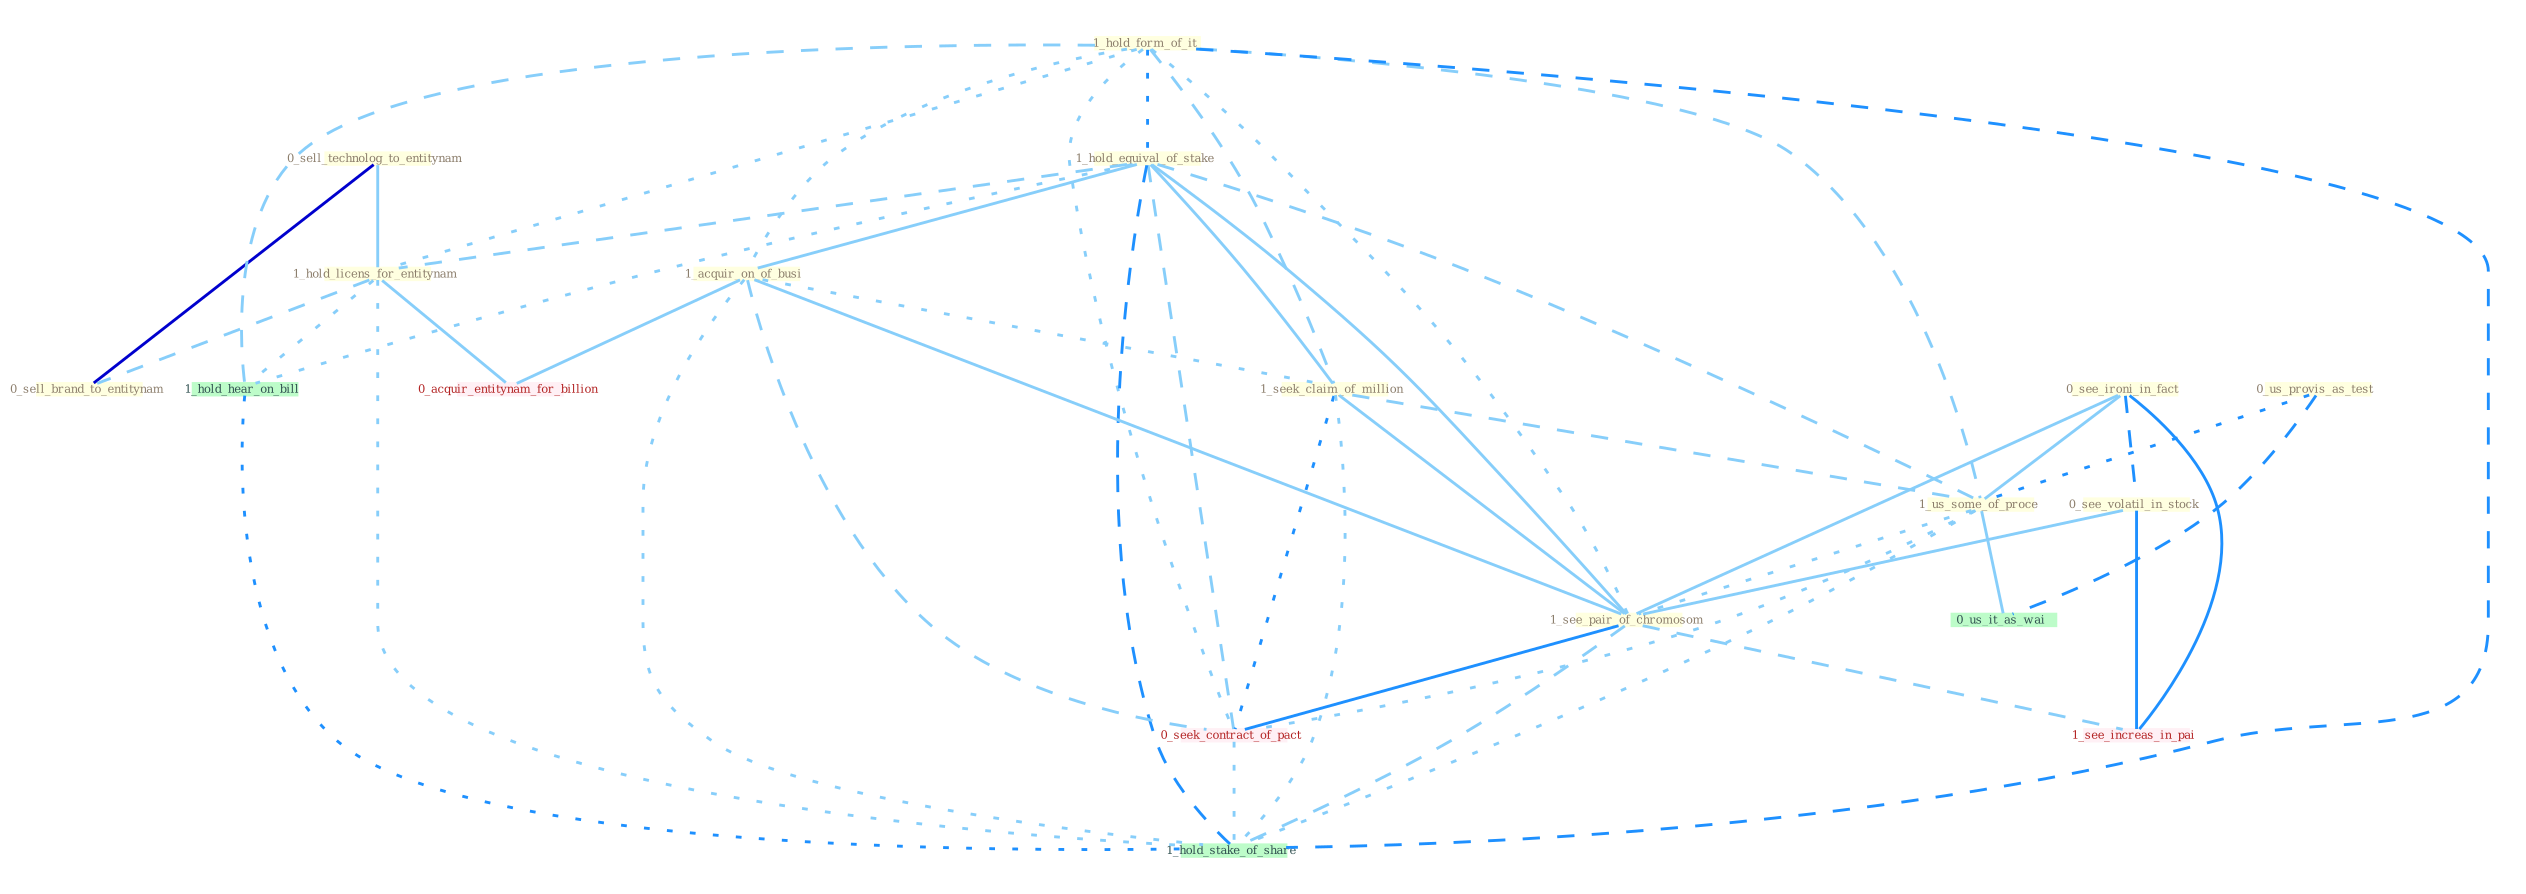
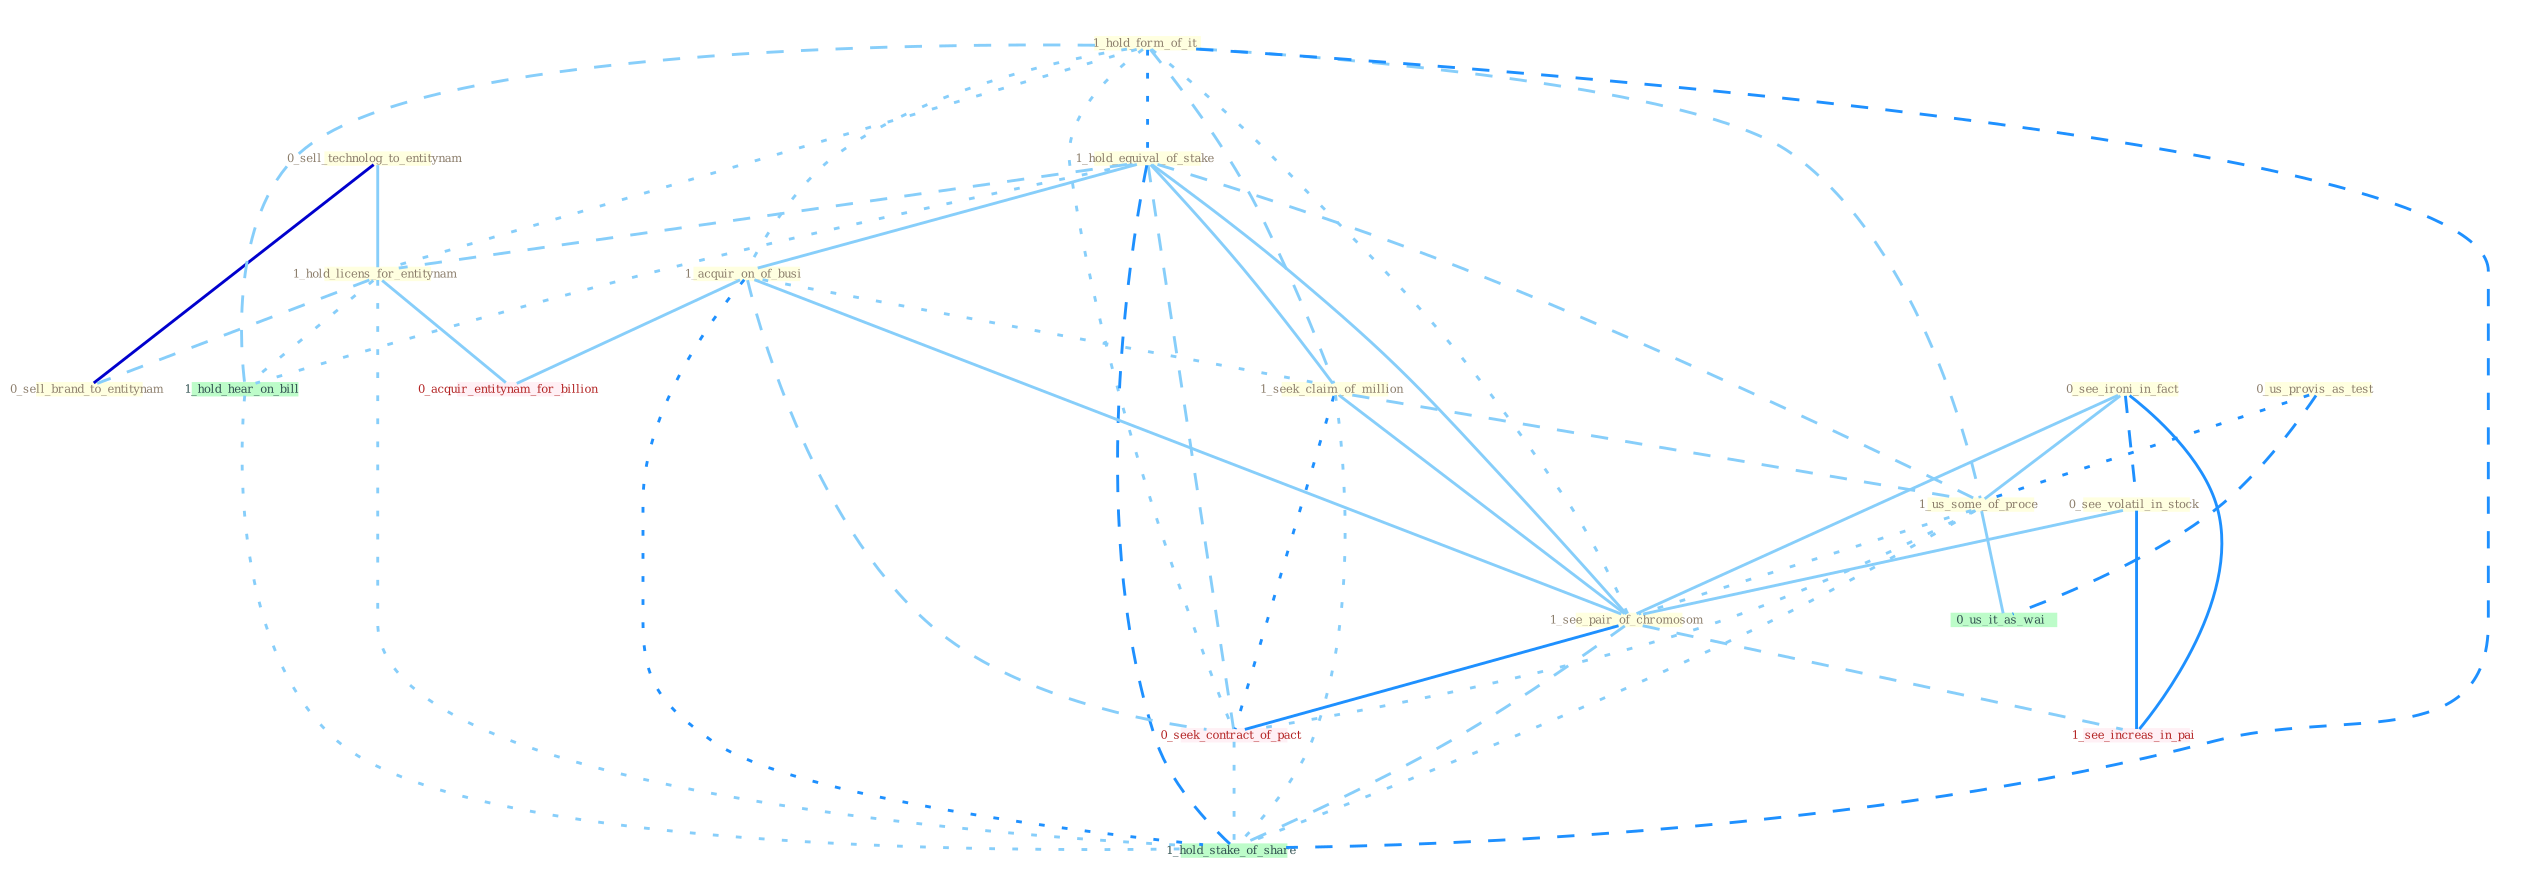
(708, 738) -> (708, 738)
(568, 817) -> (568, 817)
